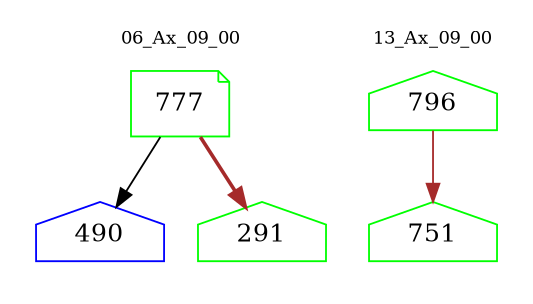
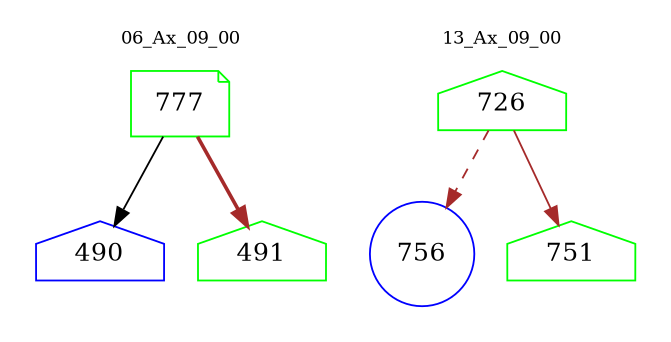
(433, 104) -> (502, 104)
(262, 235) -> (262, 254)
none -> (422, 254)
